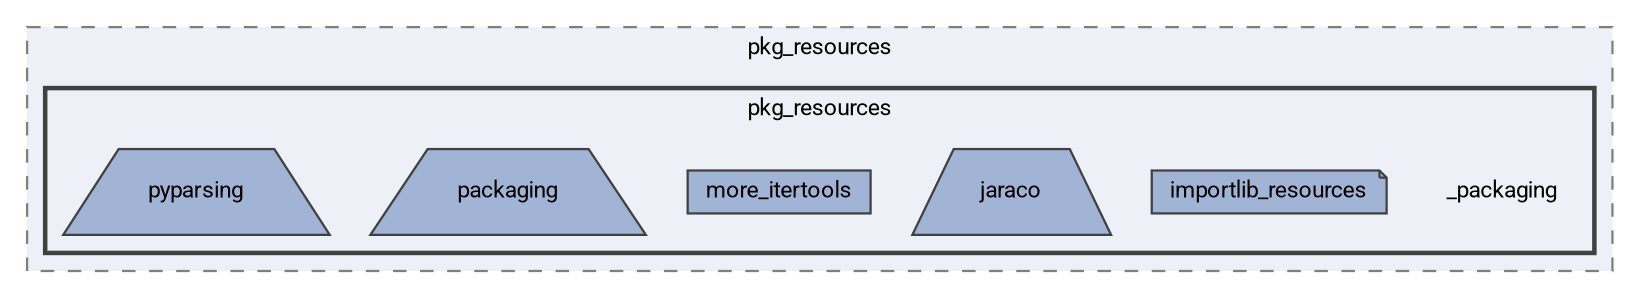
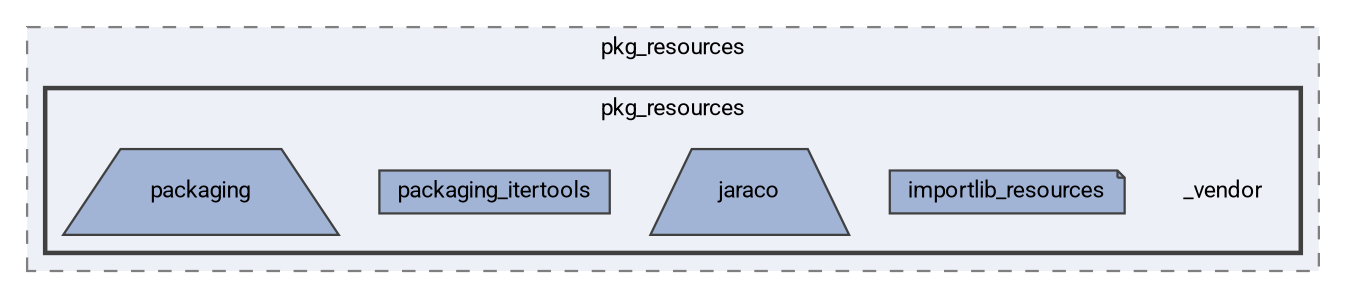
(196, 192) -> none
(779, 192) -> (495, 192)
(1502, 192) -> (1224, 192)
